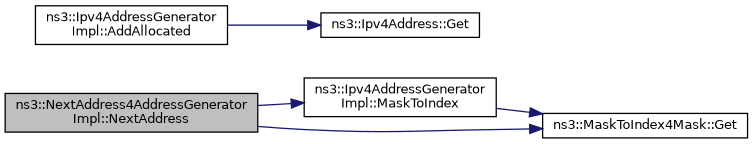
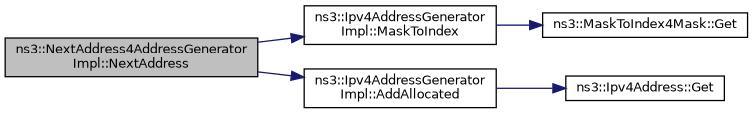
(394, 132) -> (275, 74)
